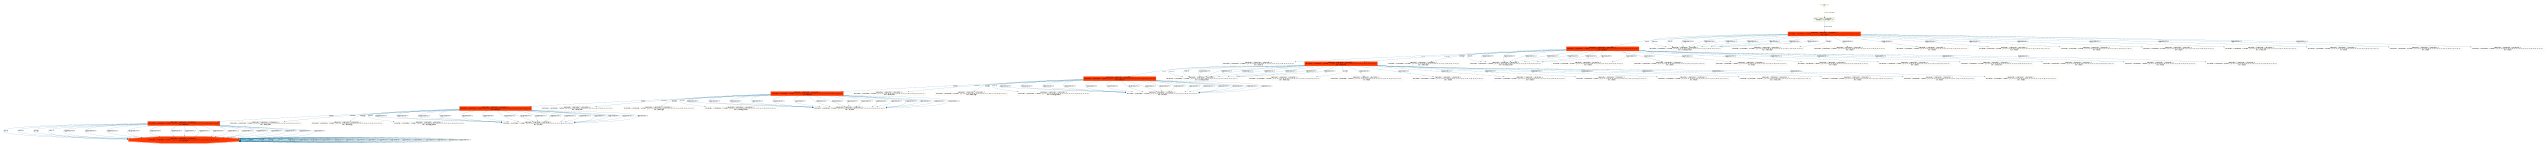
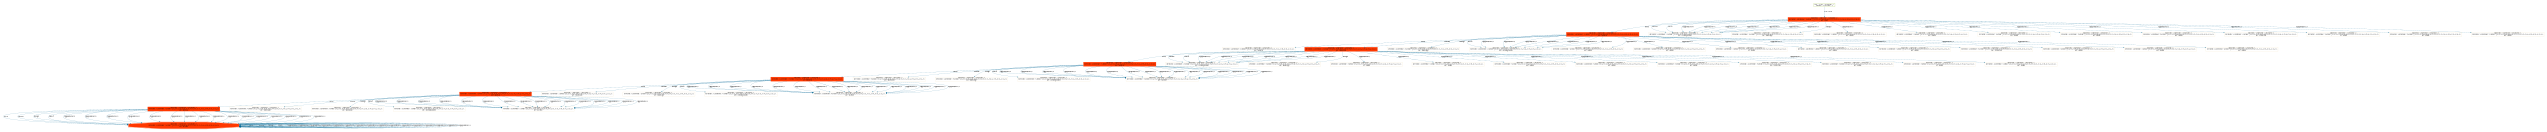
(1824, 5) -> none
